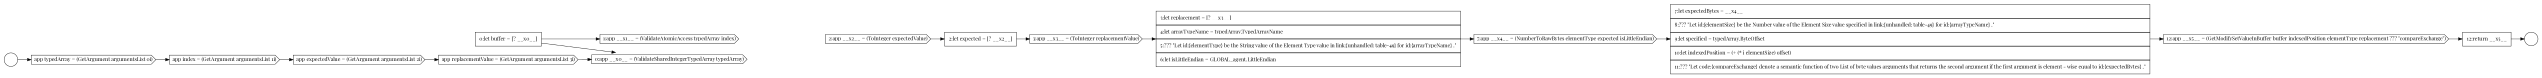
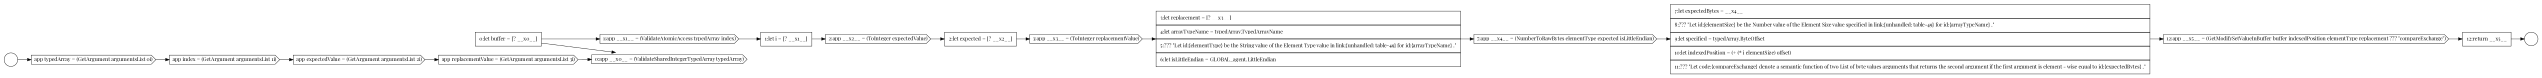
none -> (786, 39)
